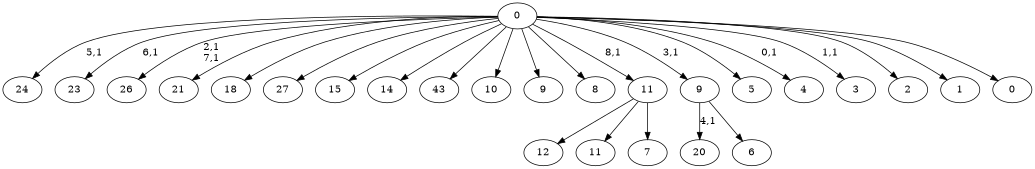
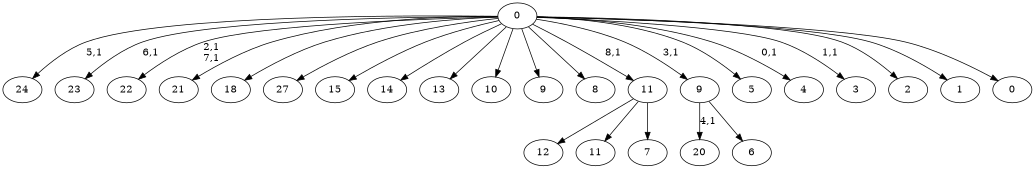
(127, 90) -> (127, 90)
(439, 90) -> (439, 90)
